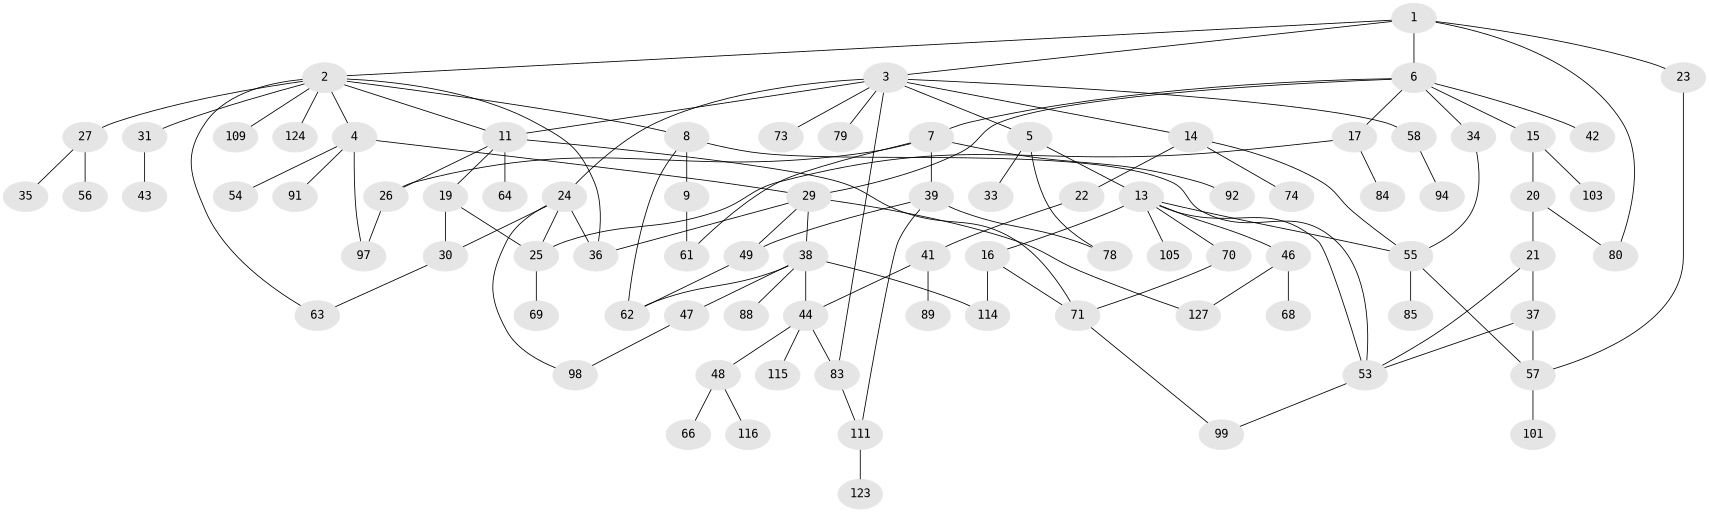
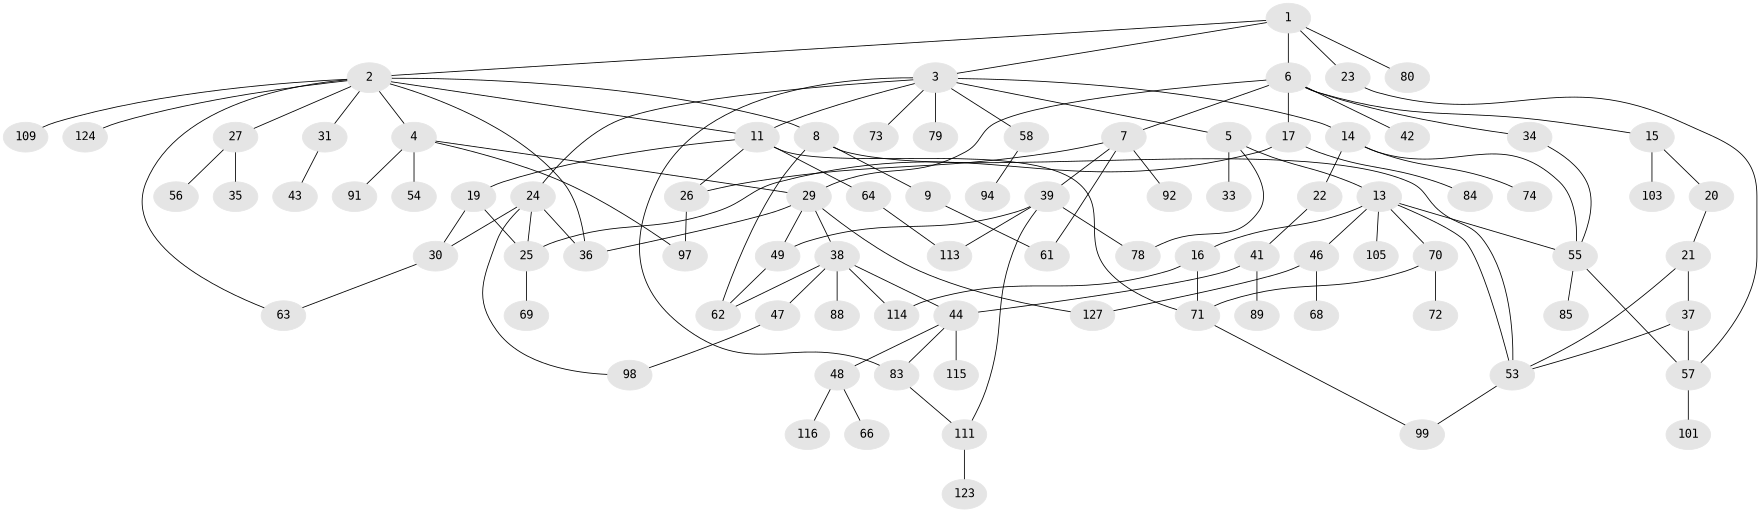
(1574, 226) -> none
none -> (950, 256)
none -> (1435, 316)
